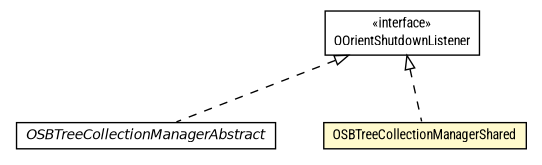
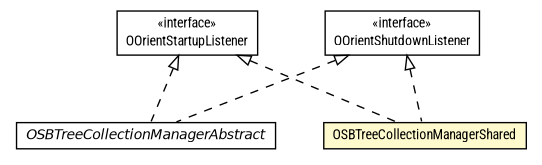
none -> (187, 33)
